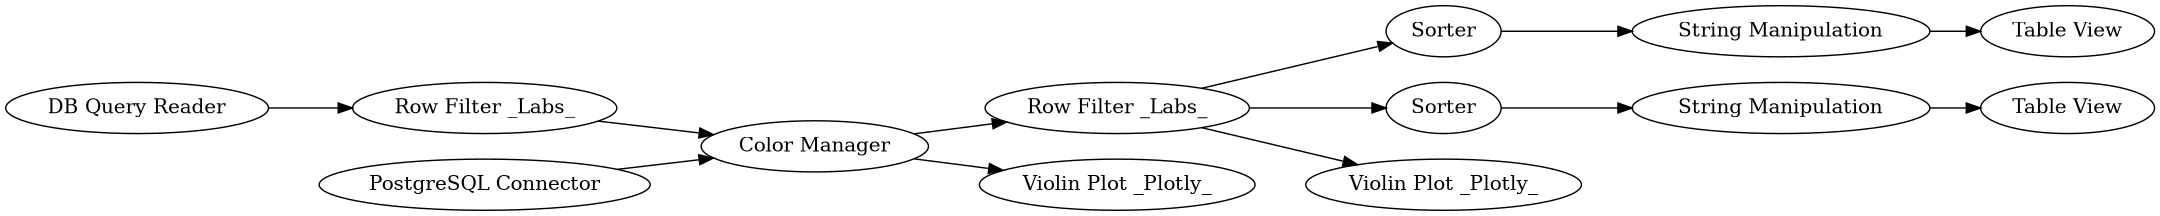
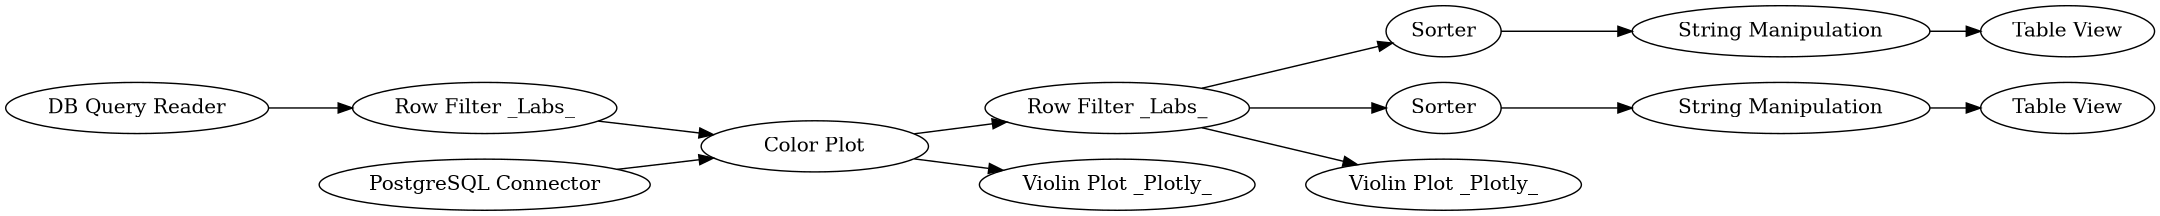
(815, 146) -> (815, 146)
